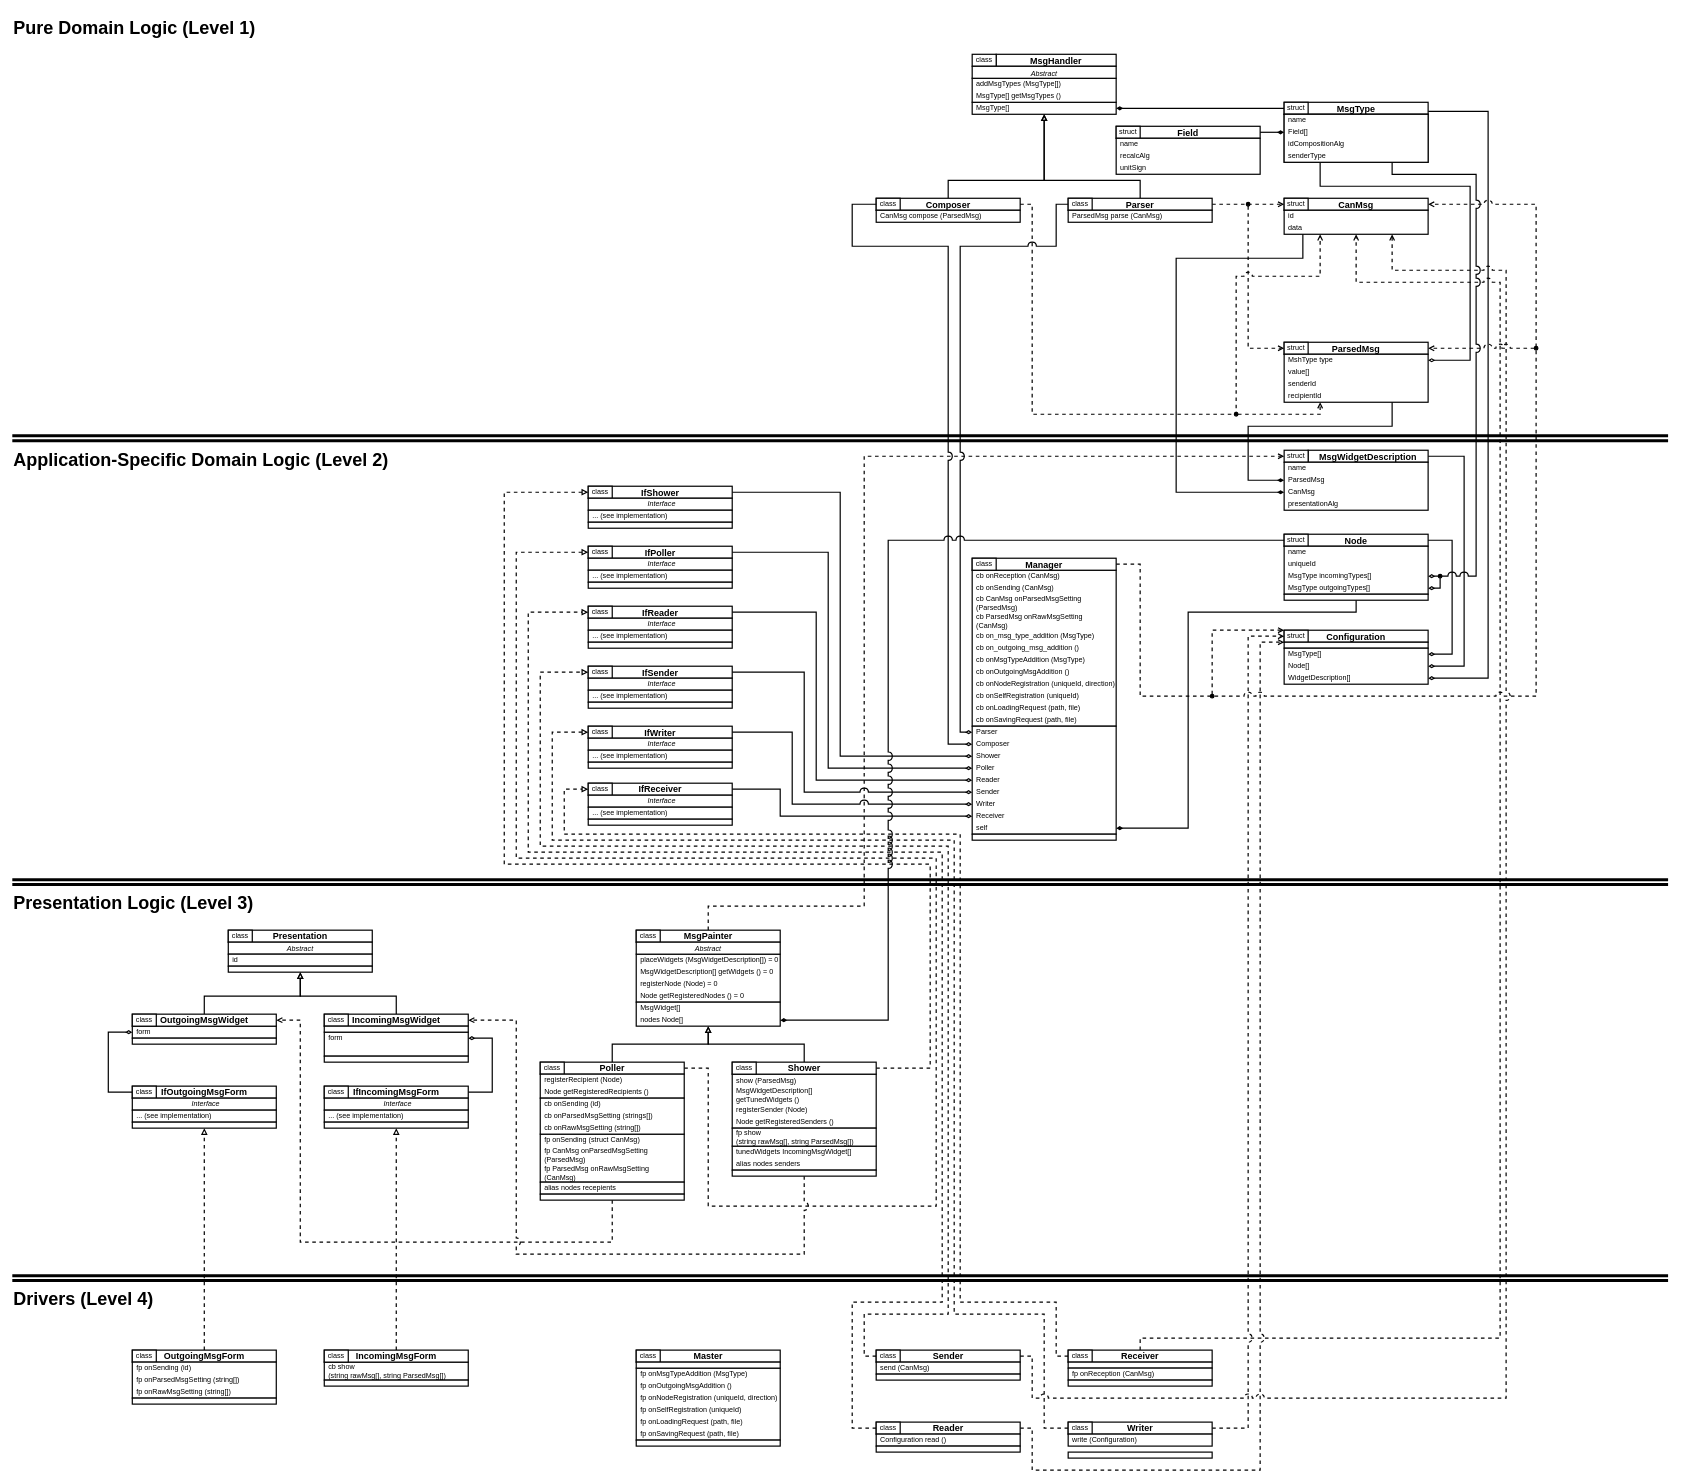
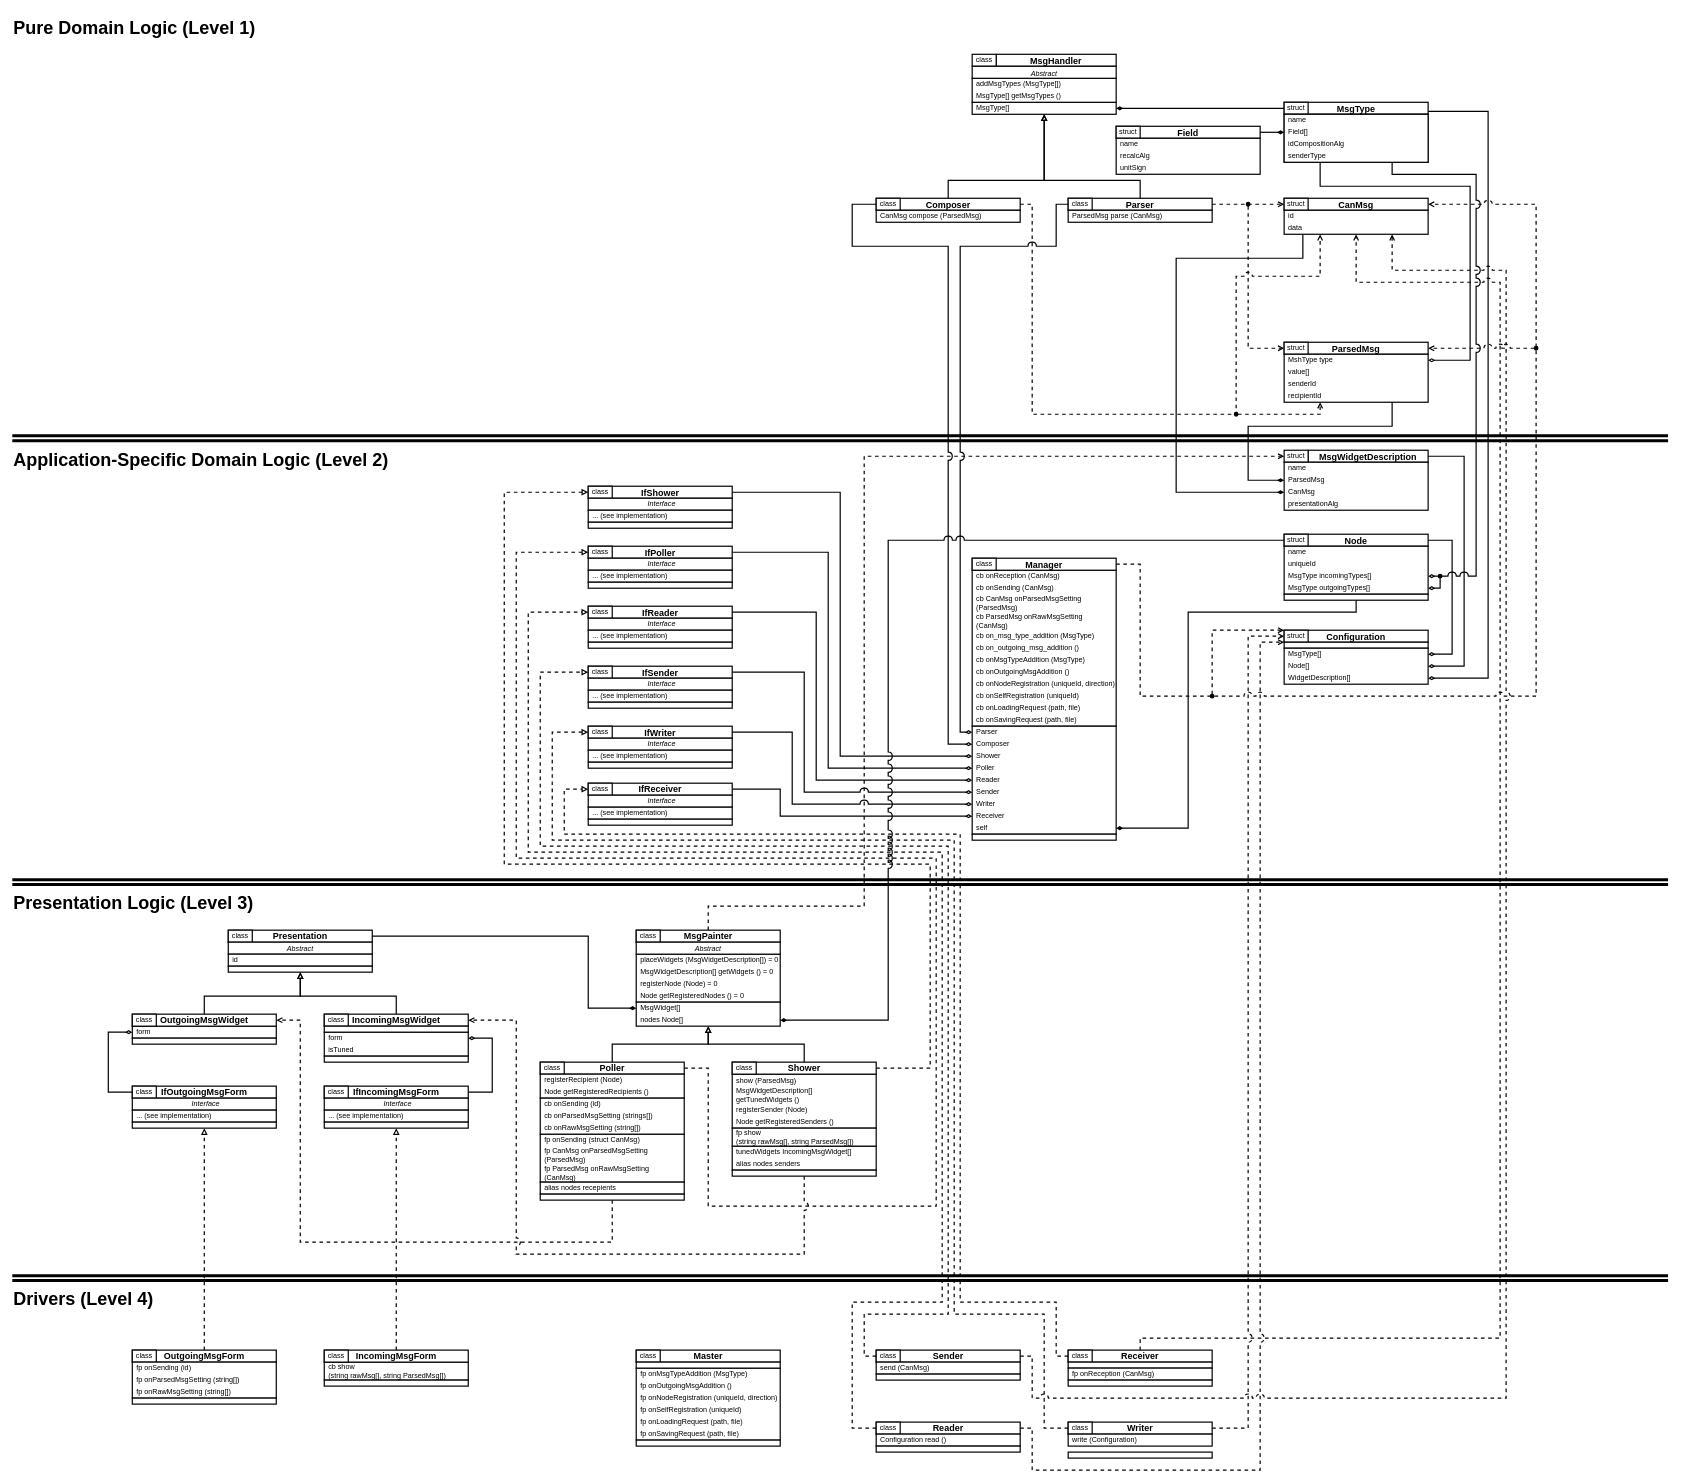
none -> (537, 936)
none -> (396, 1050)
